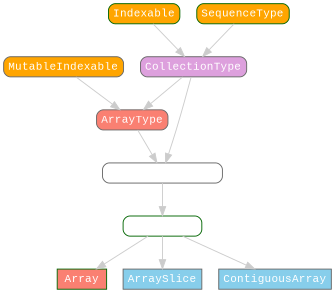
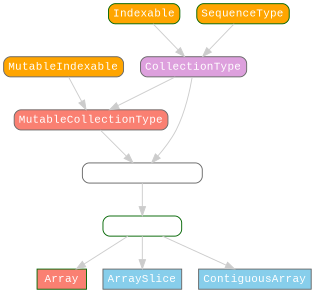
(132, 120) -> (91, 120)
